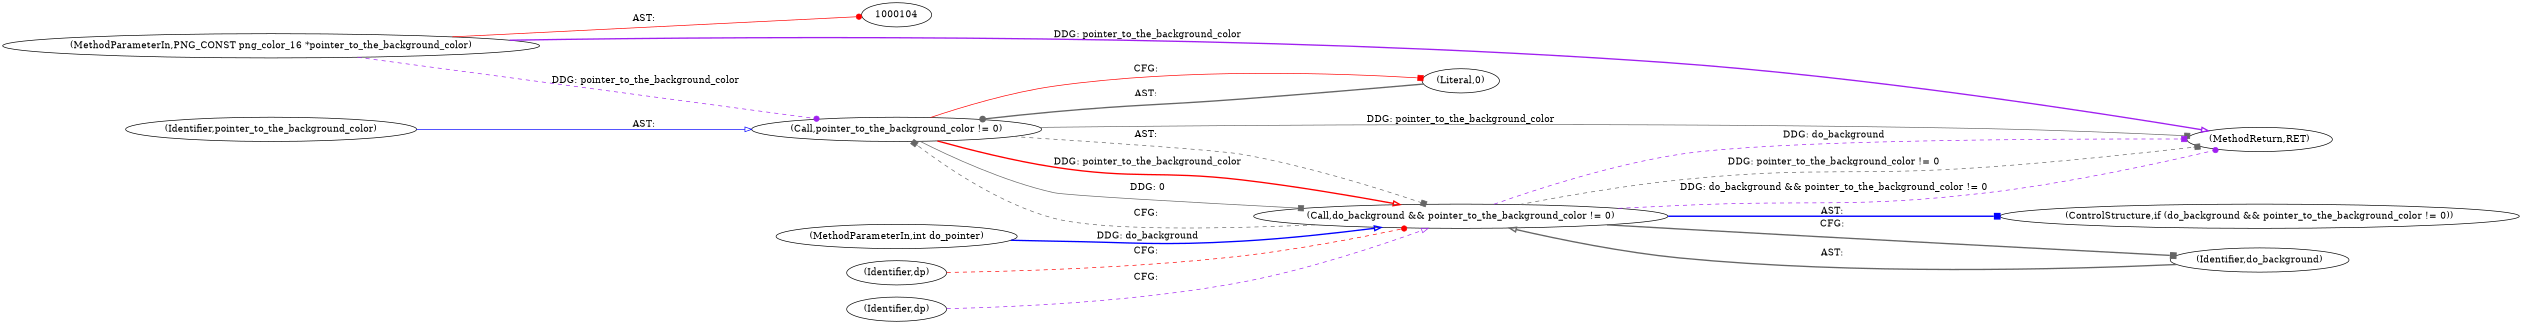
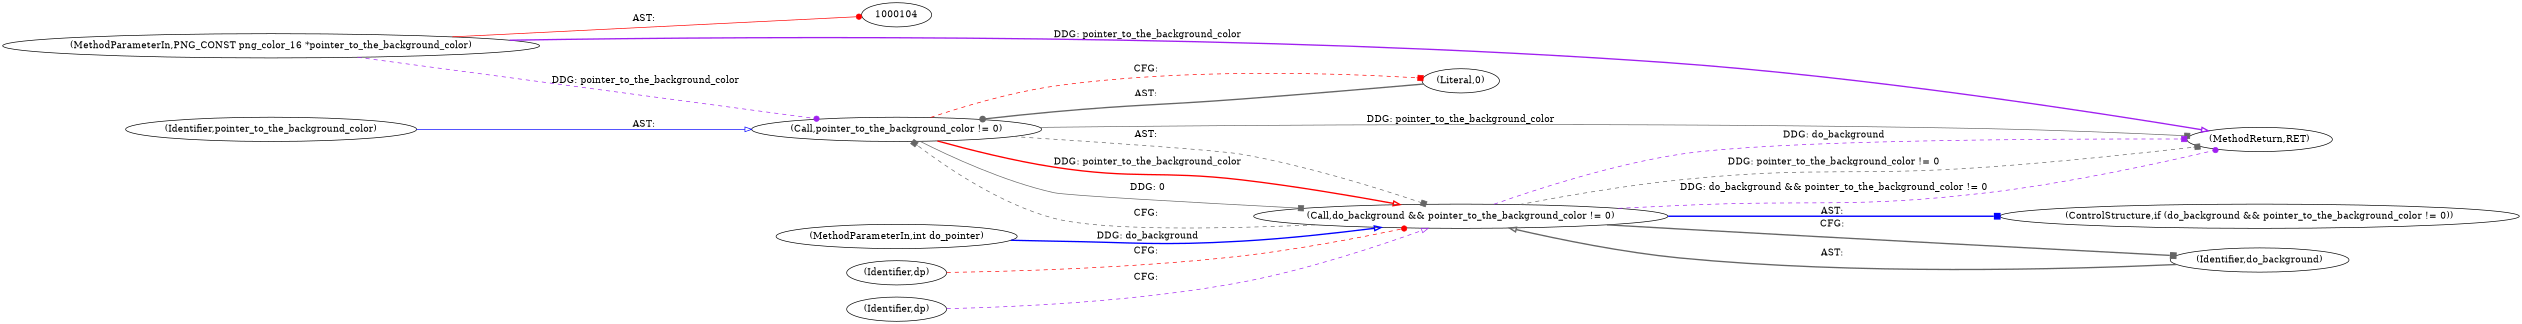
(1171, 76) -> (1171, 76)
